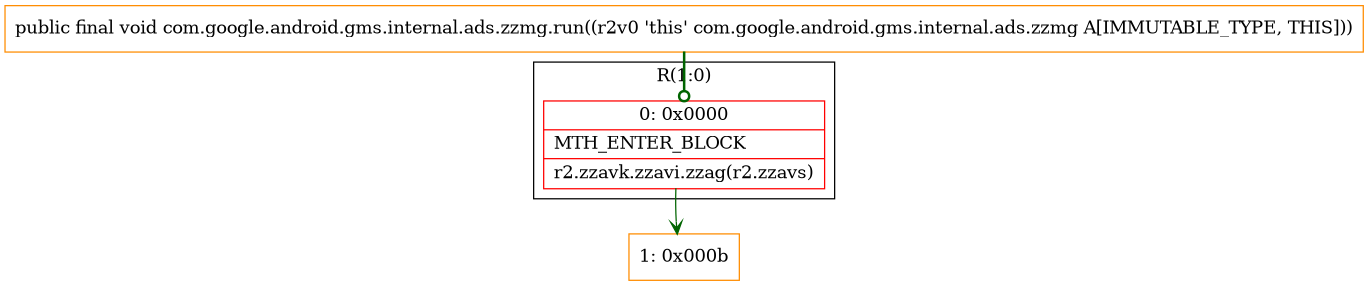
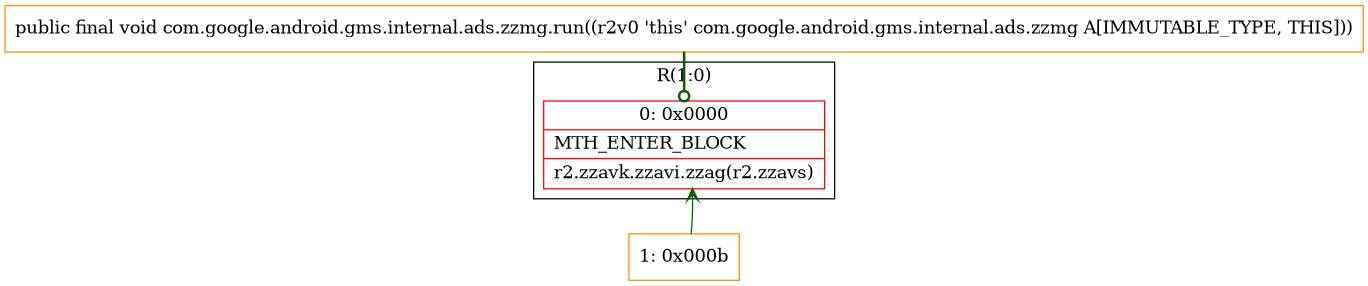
(676, 207) -> (692, 218)
